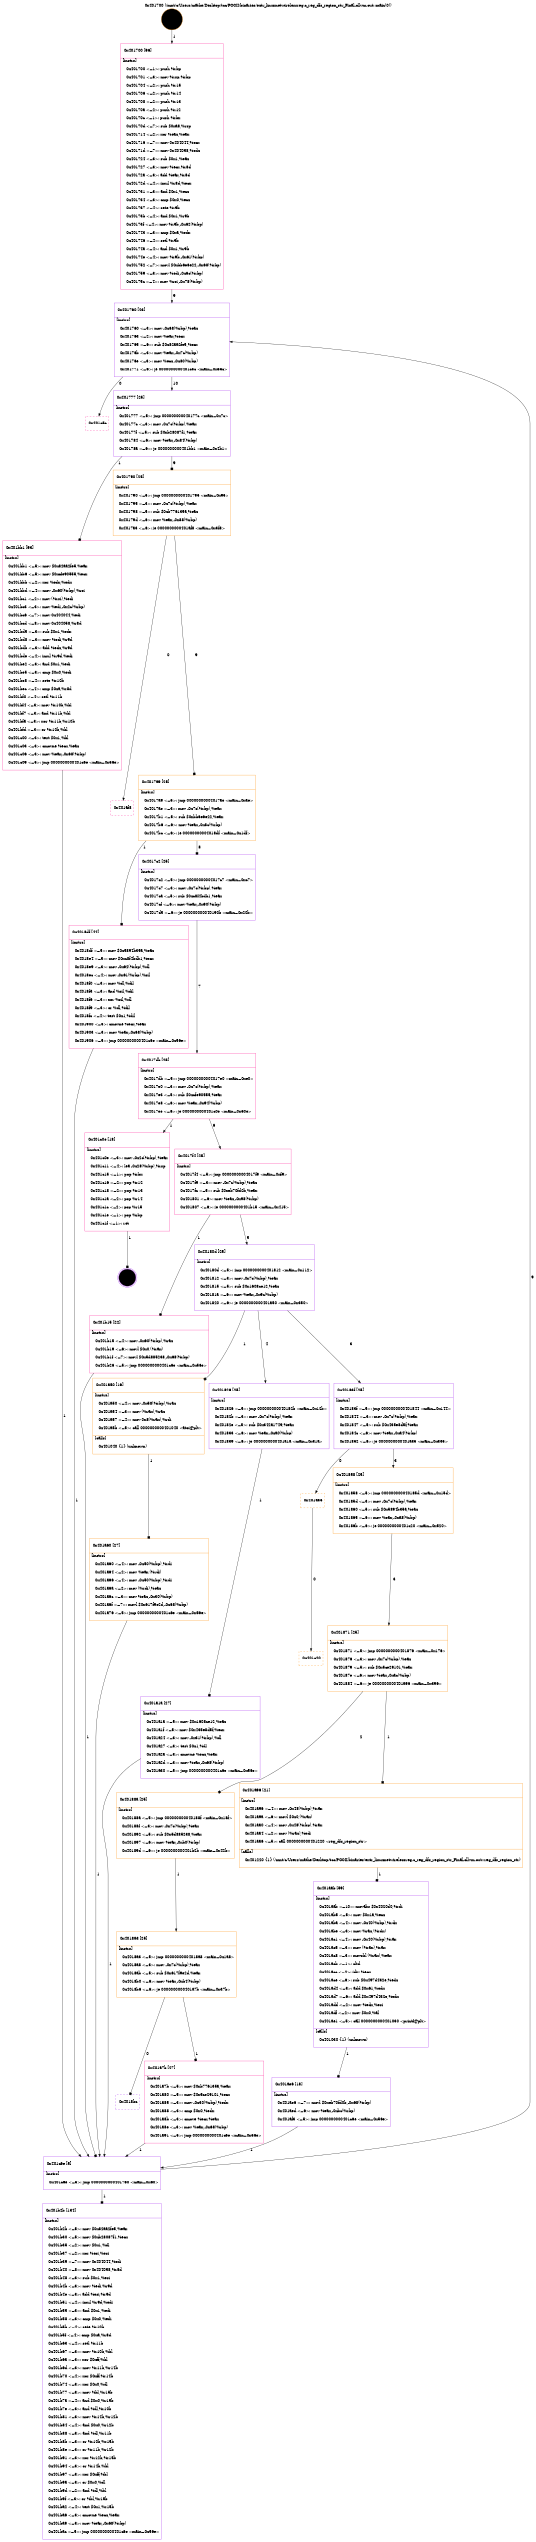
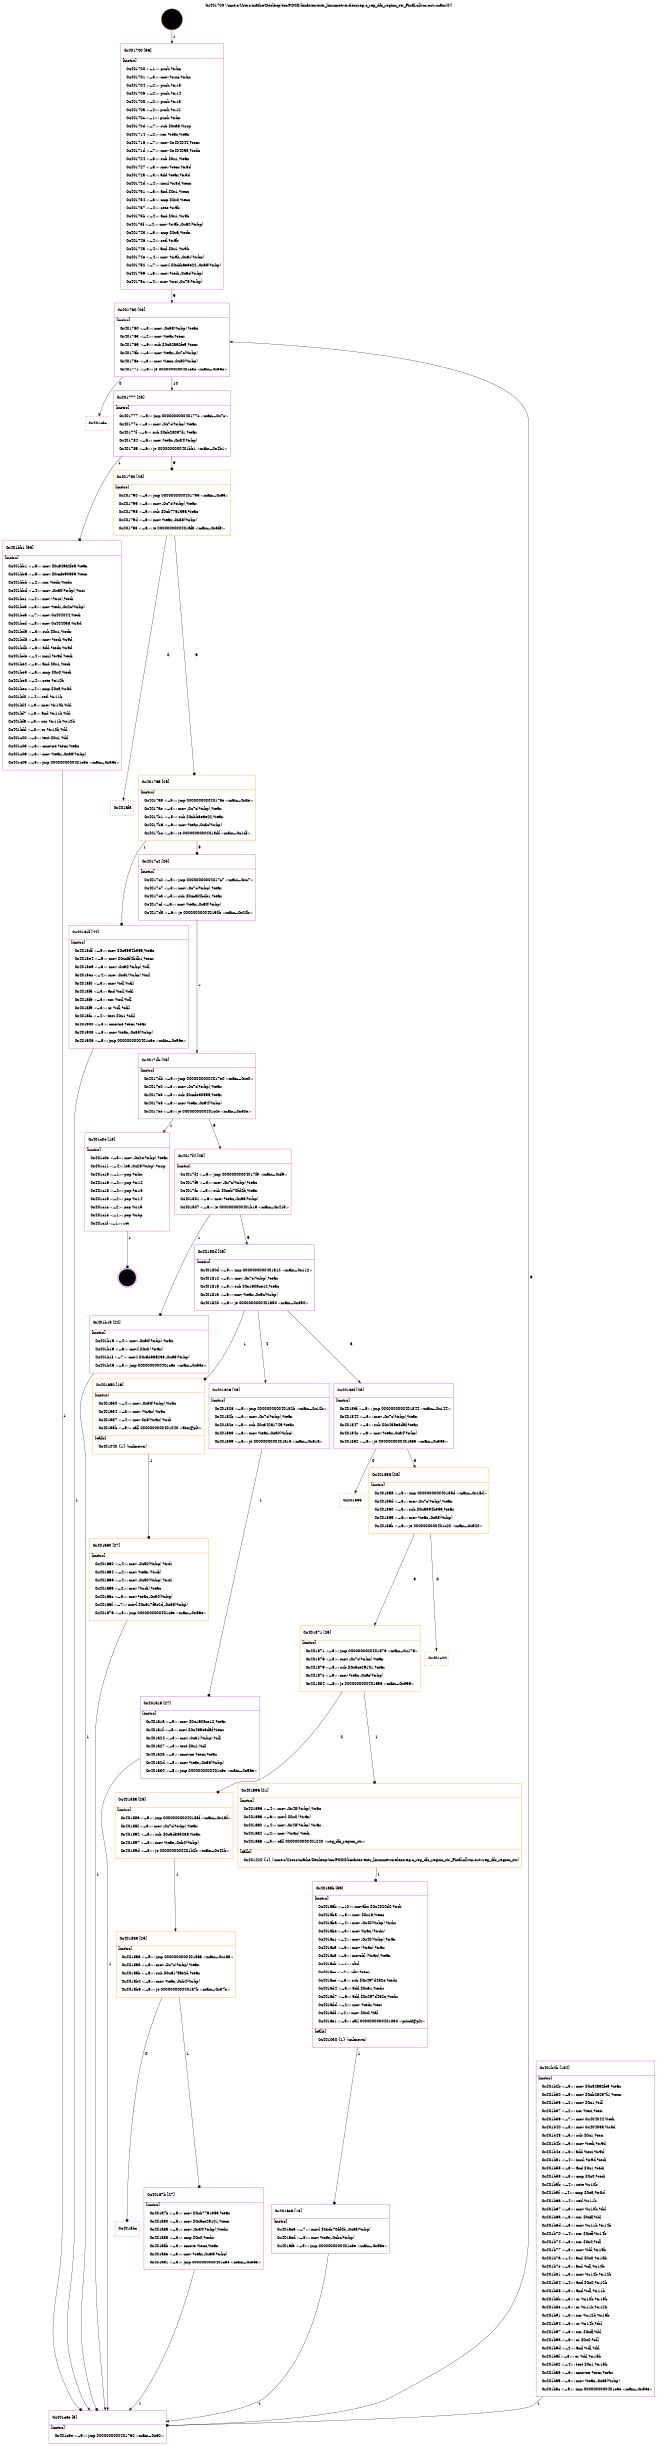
(62, 1465) -> (62, 1592)
(312, 1578) -> (433, 1591)
(102, 2195) -> (358, 2420)
